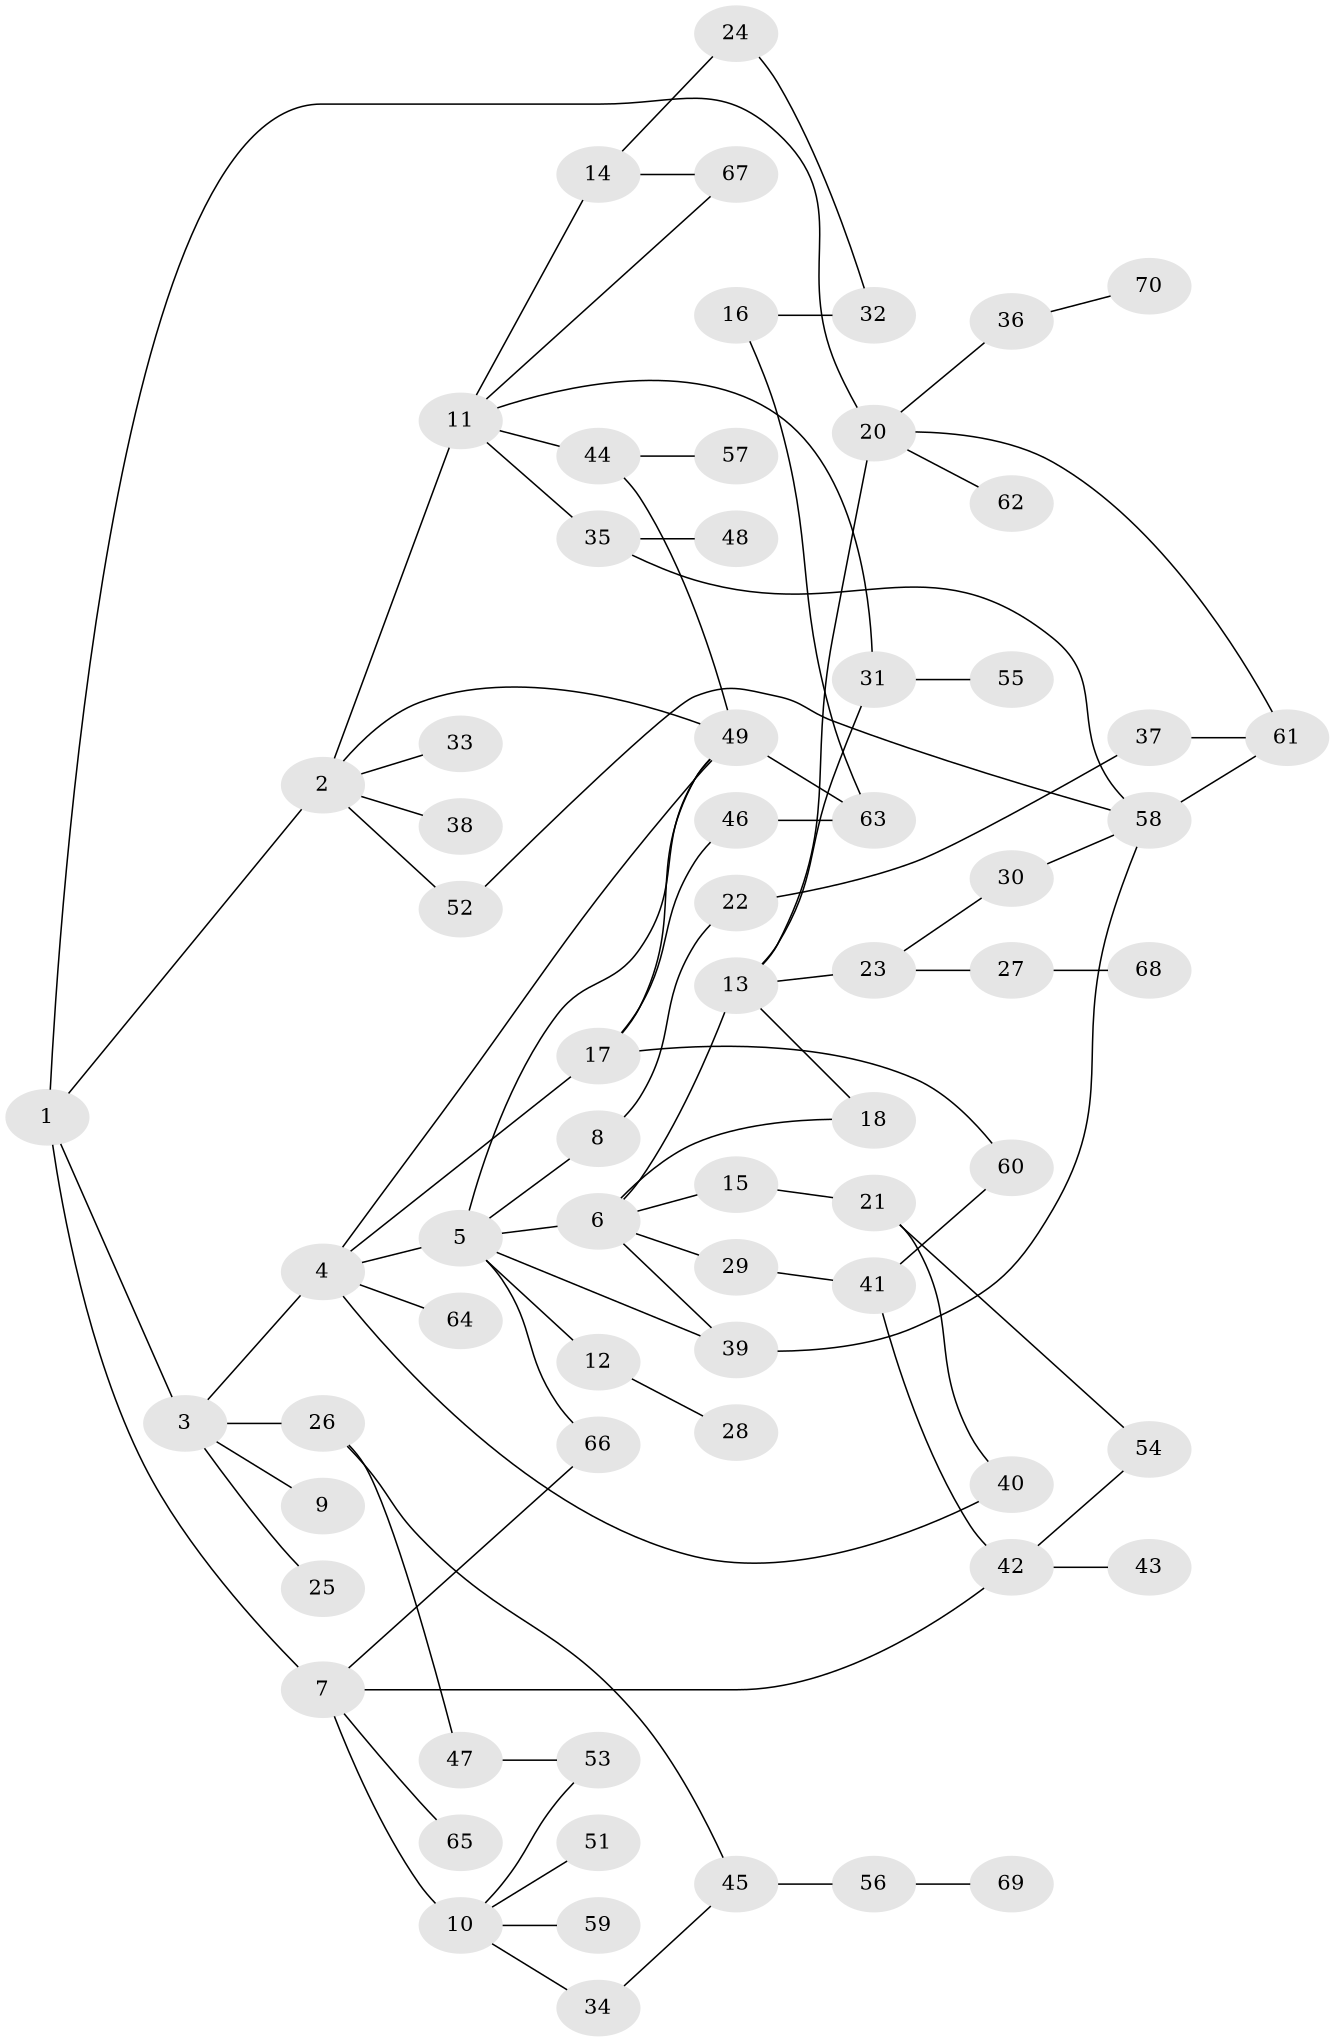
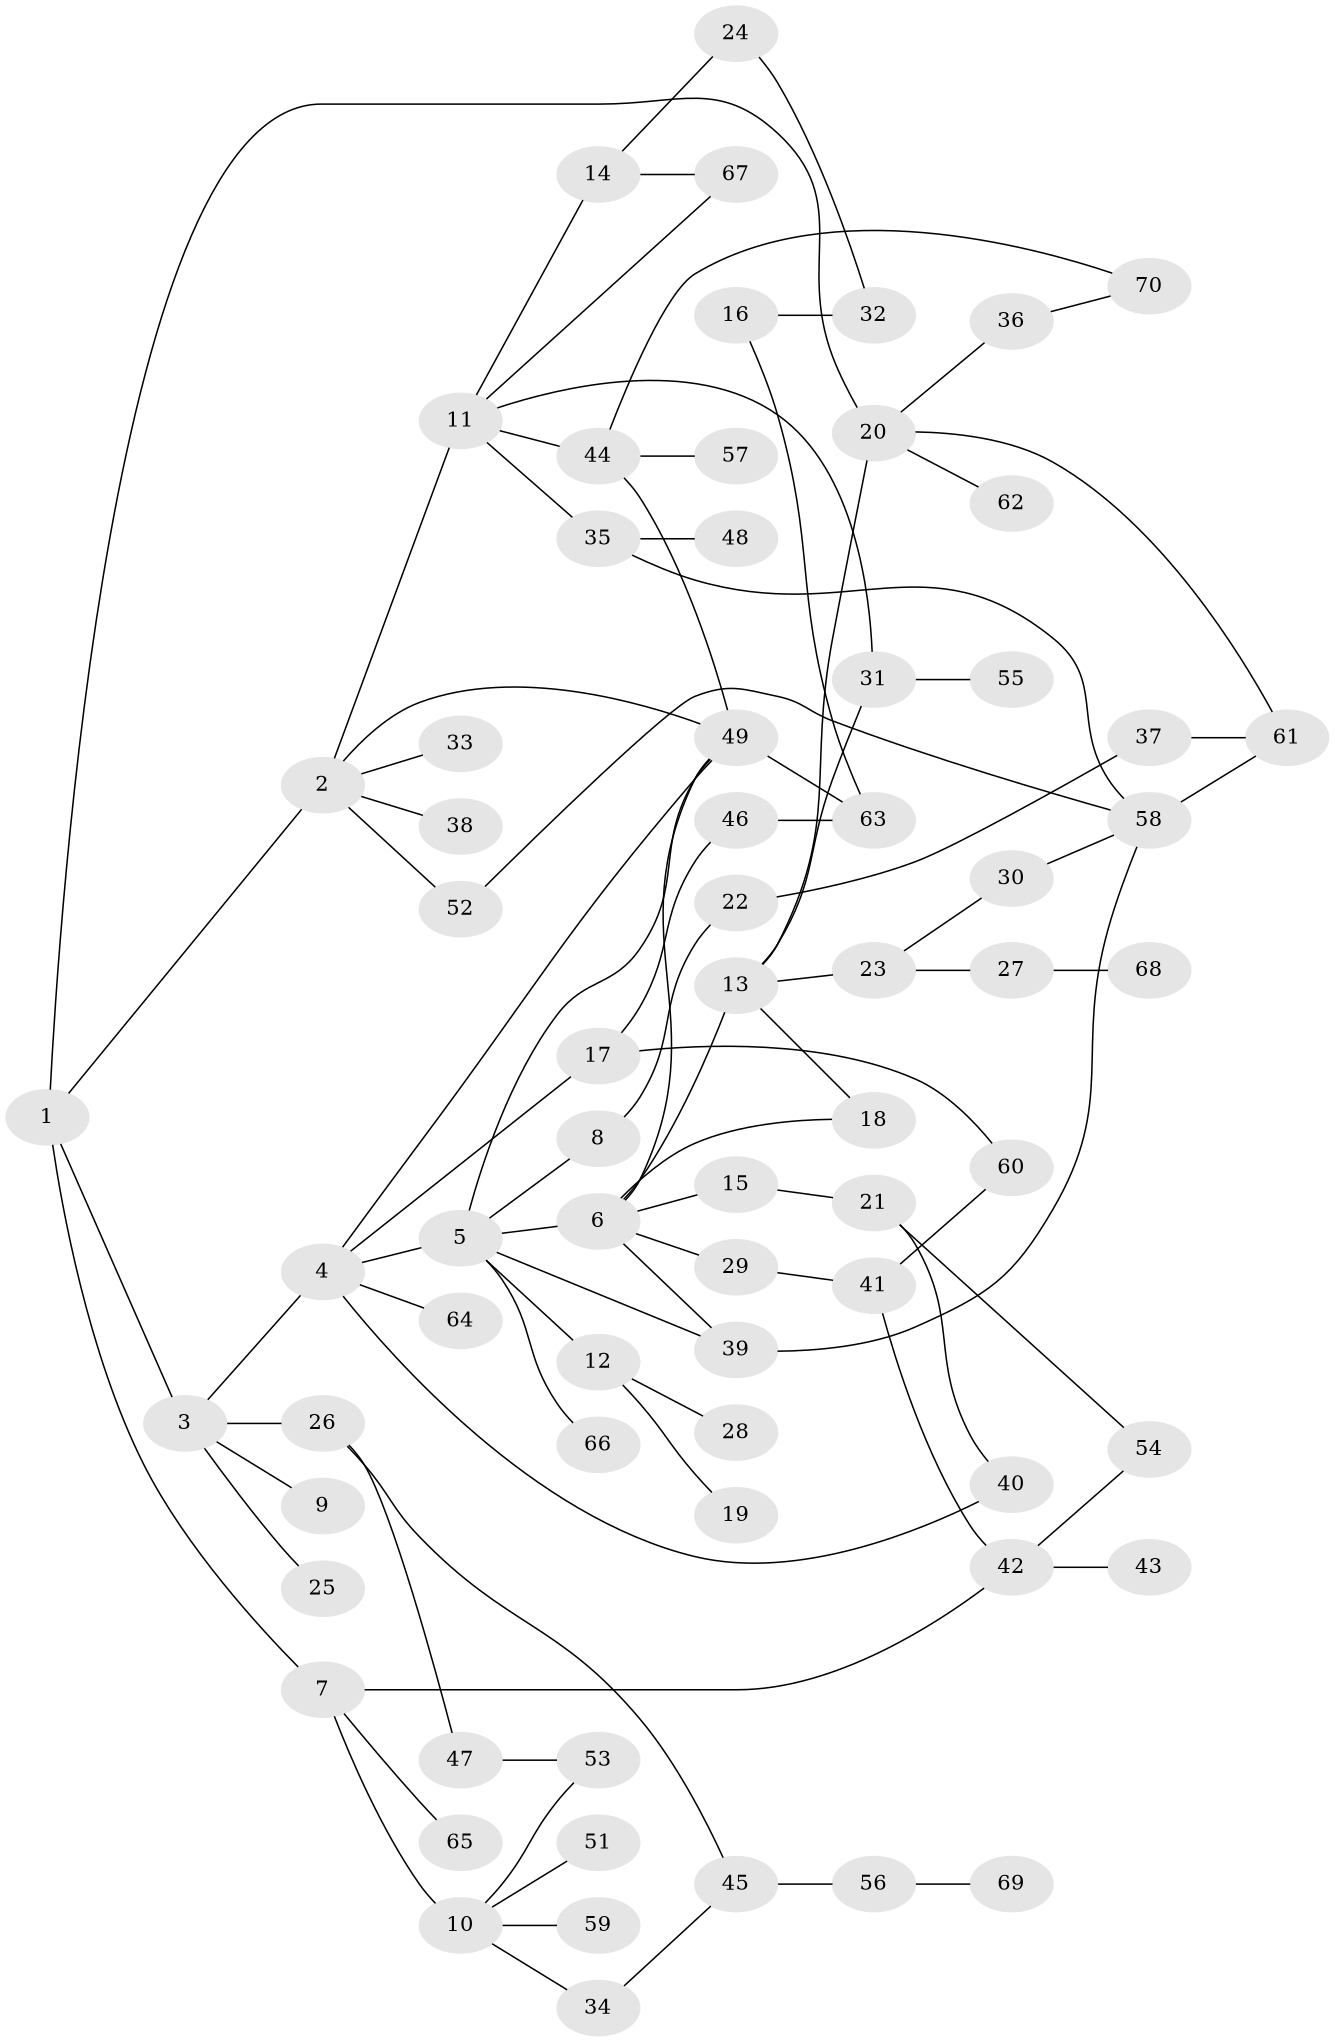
none -> (798, 237)
(666, 896) -> (667, 980)
none -> (736, 1515)
(466, 1562) -> none
